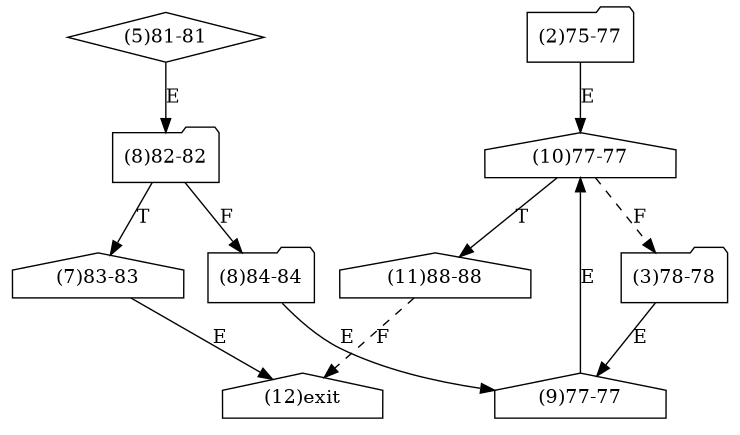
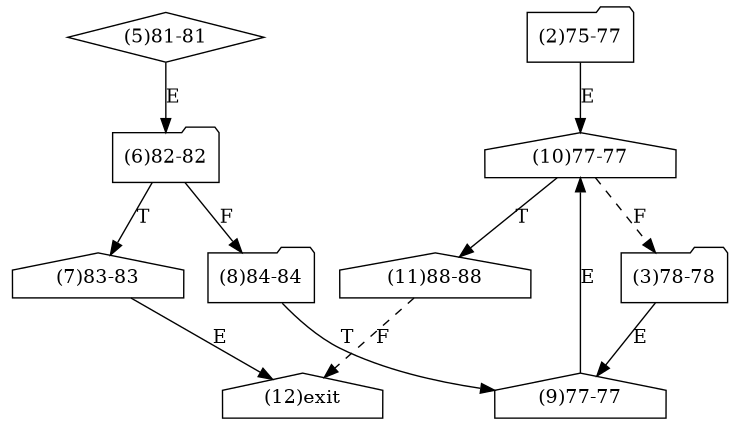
(166, 158) -> (166, 158)
(348, 338) -> (348, 338)
